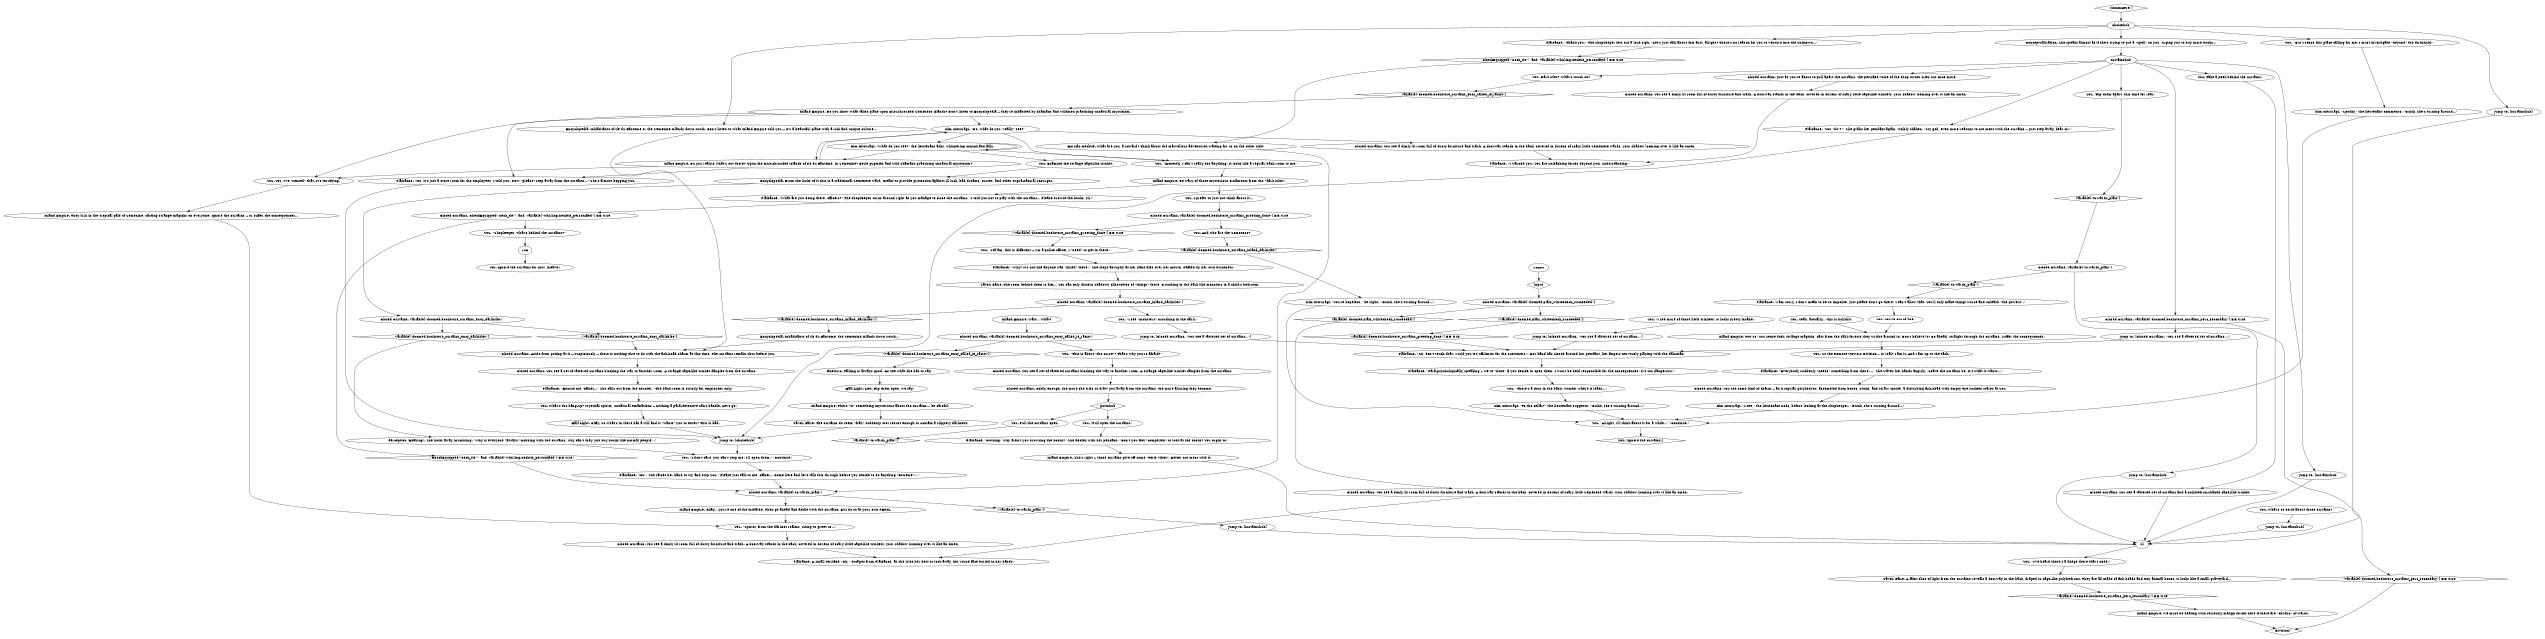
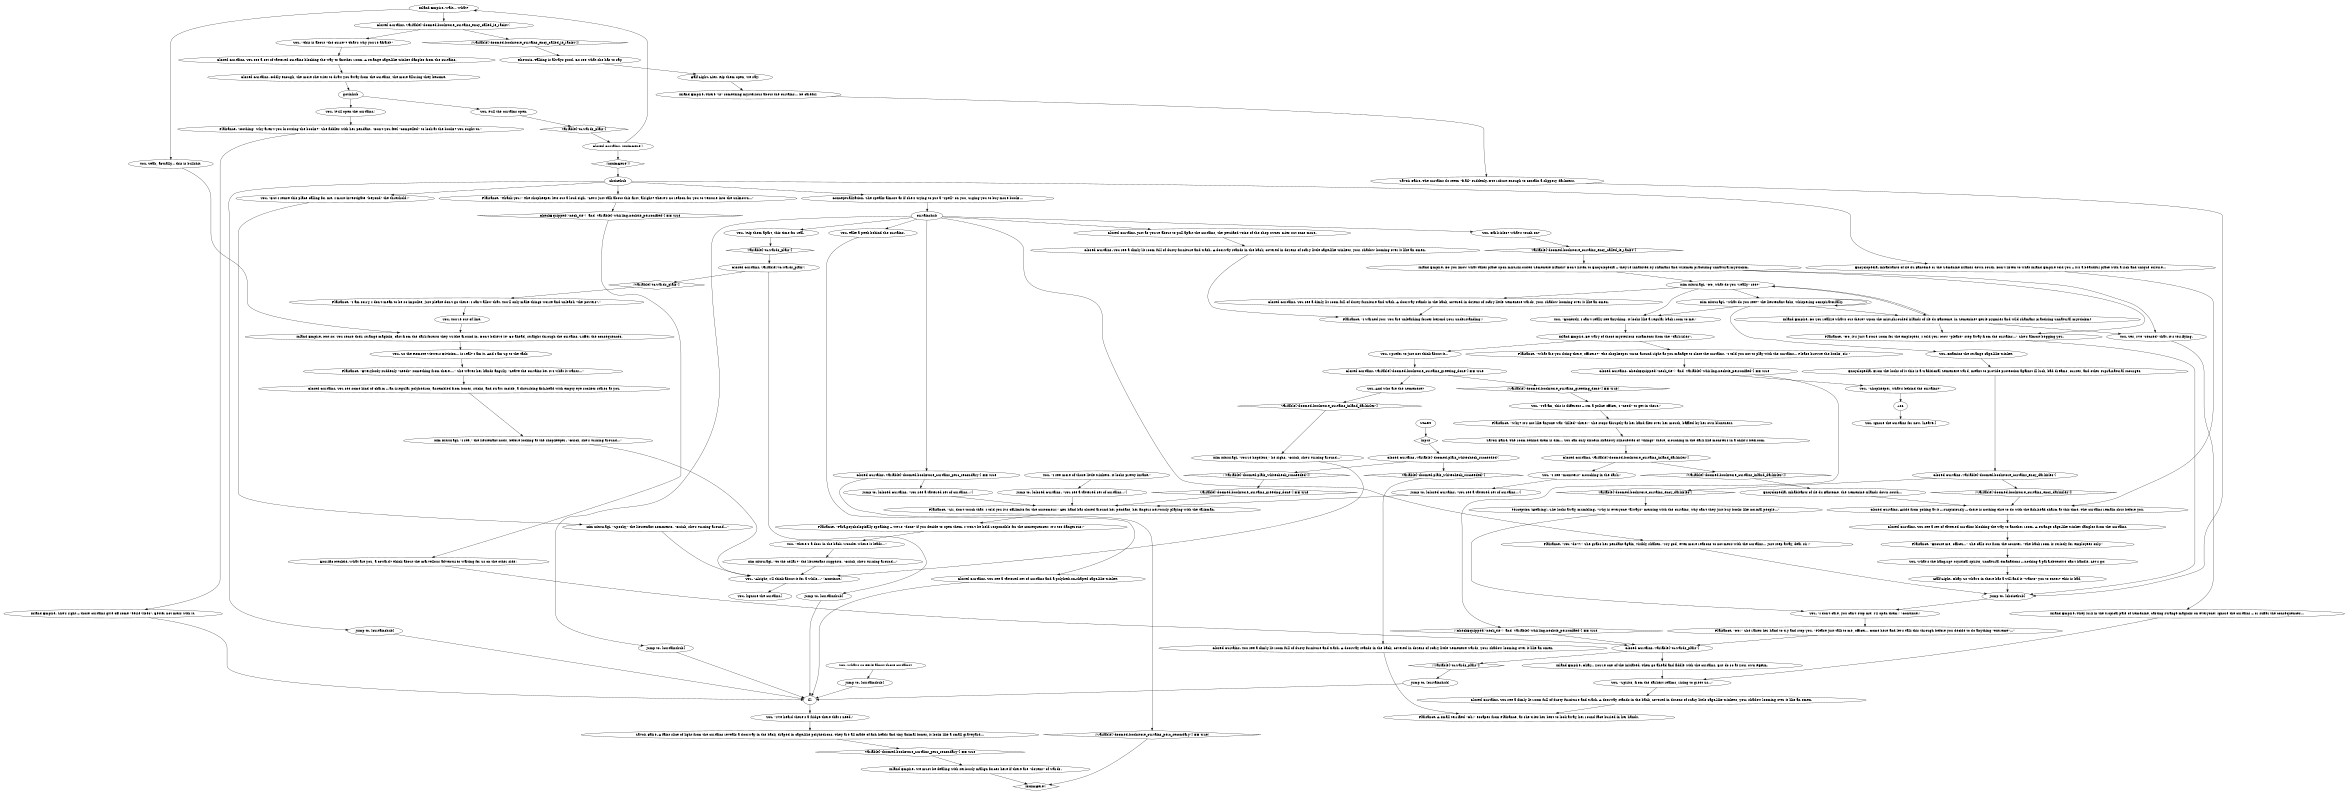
none -> (231, 22)
none -> (618, 147)
(1108, 406) -> (351, 95)
(1641, 441) -> (760, 596)
(2283, 631) -> (1036, 787)
